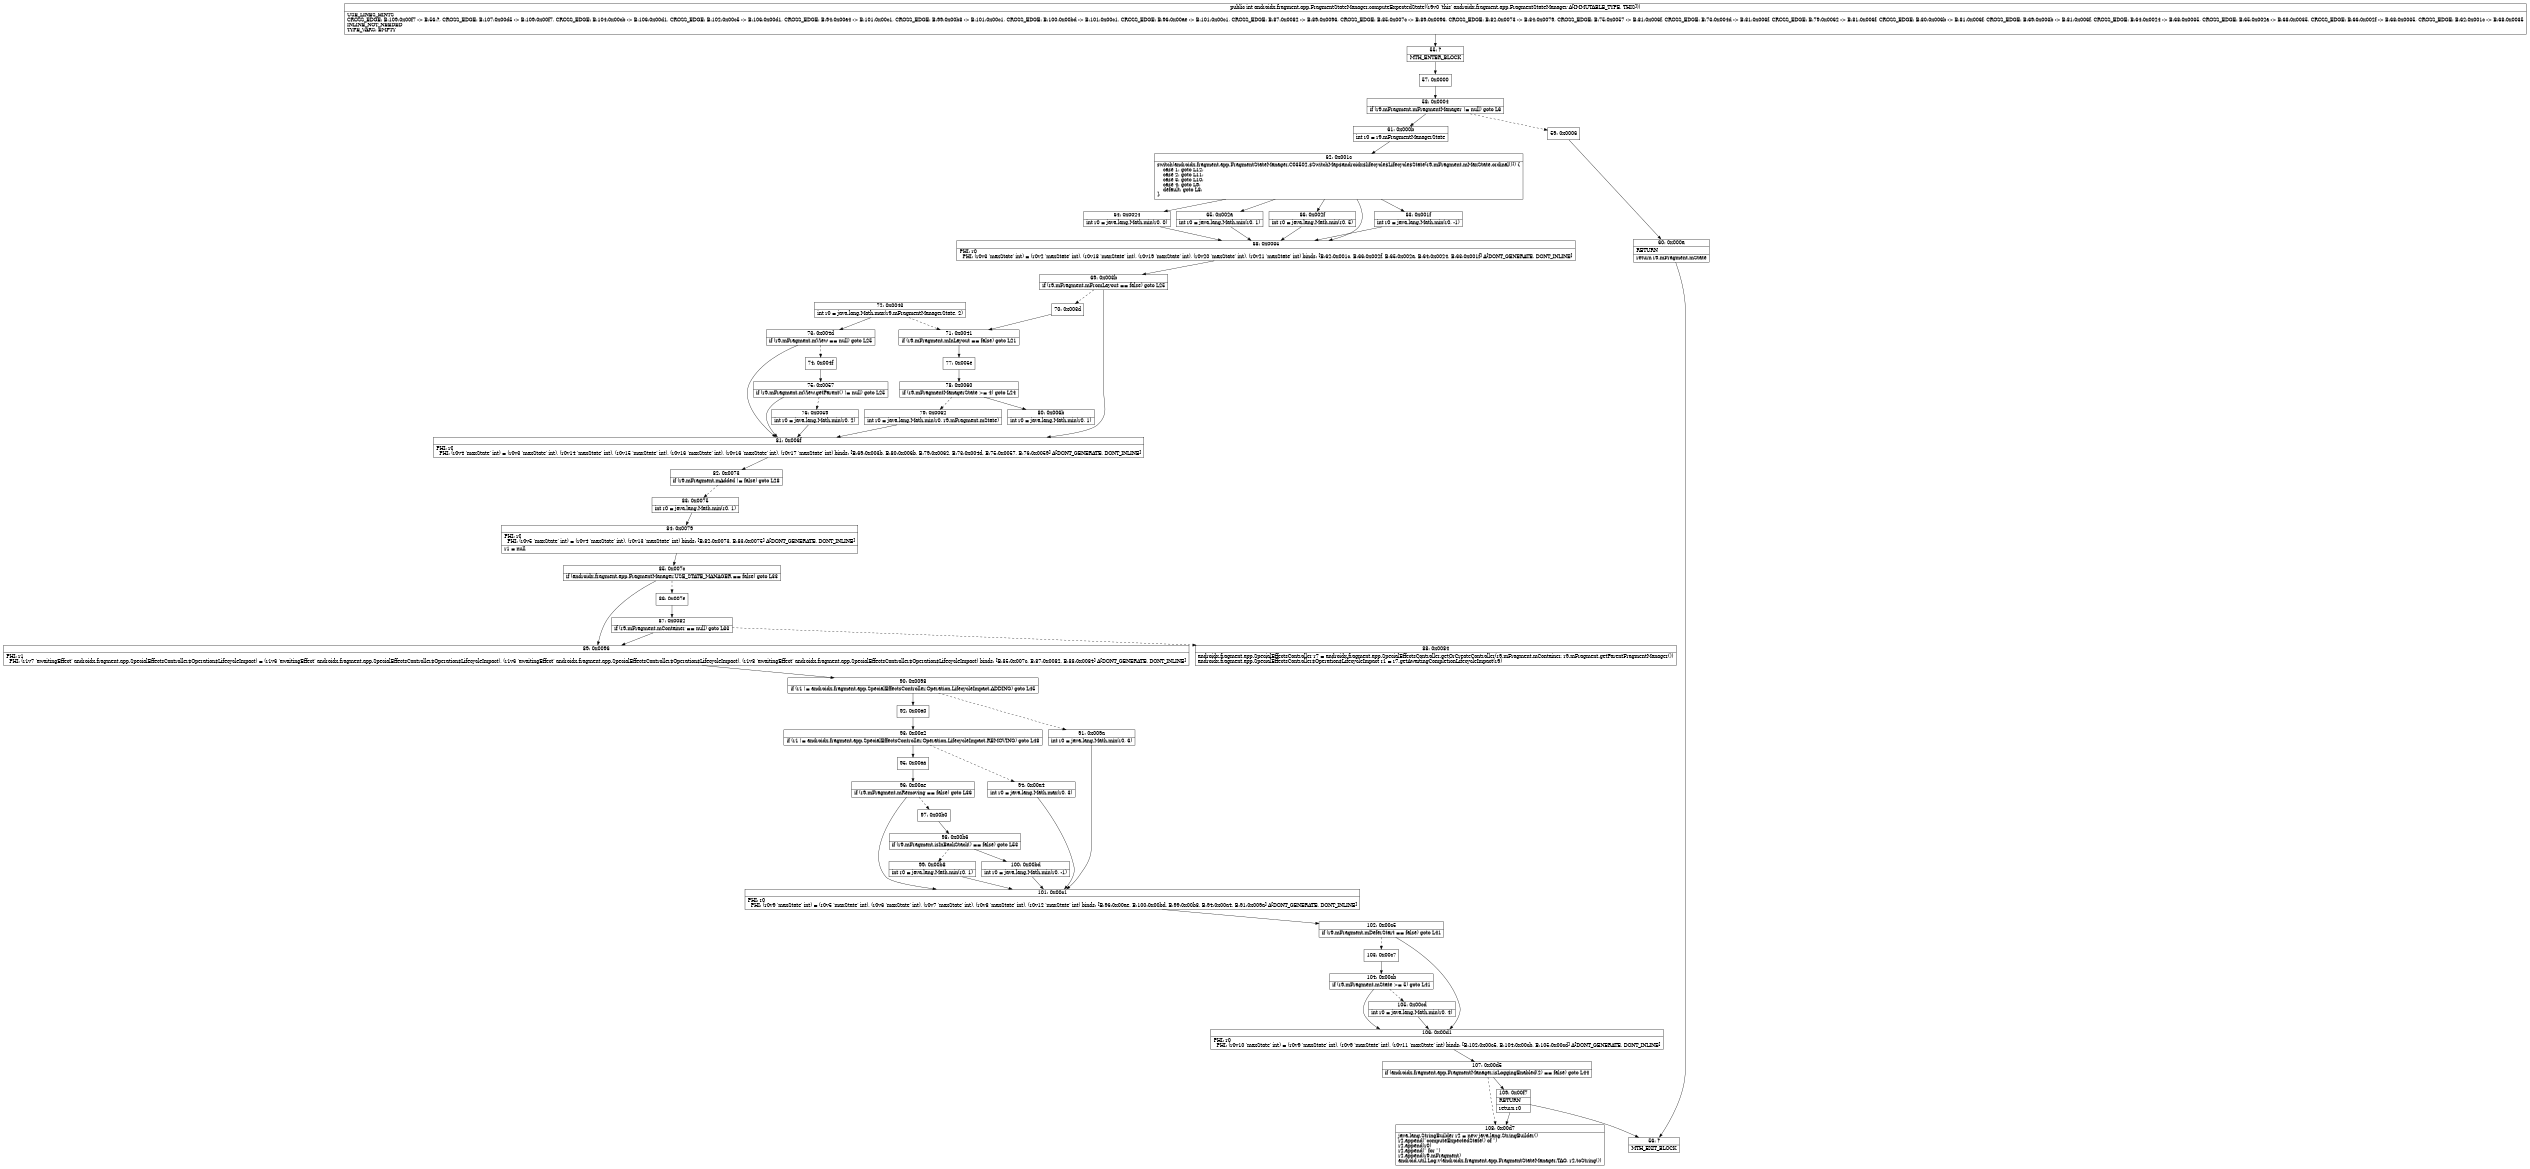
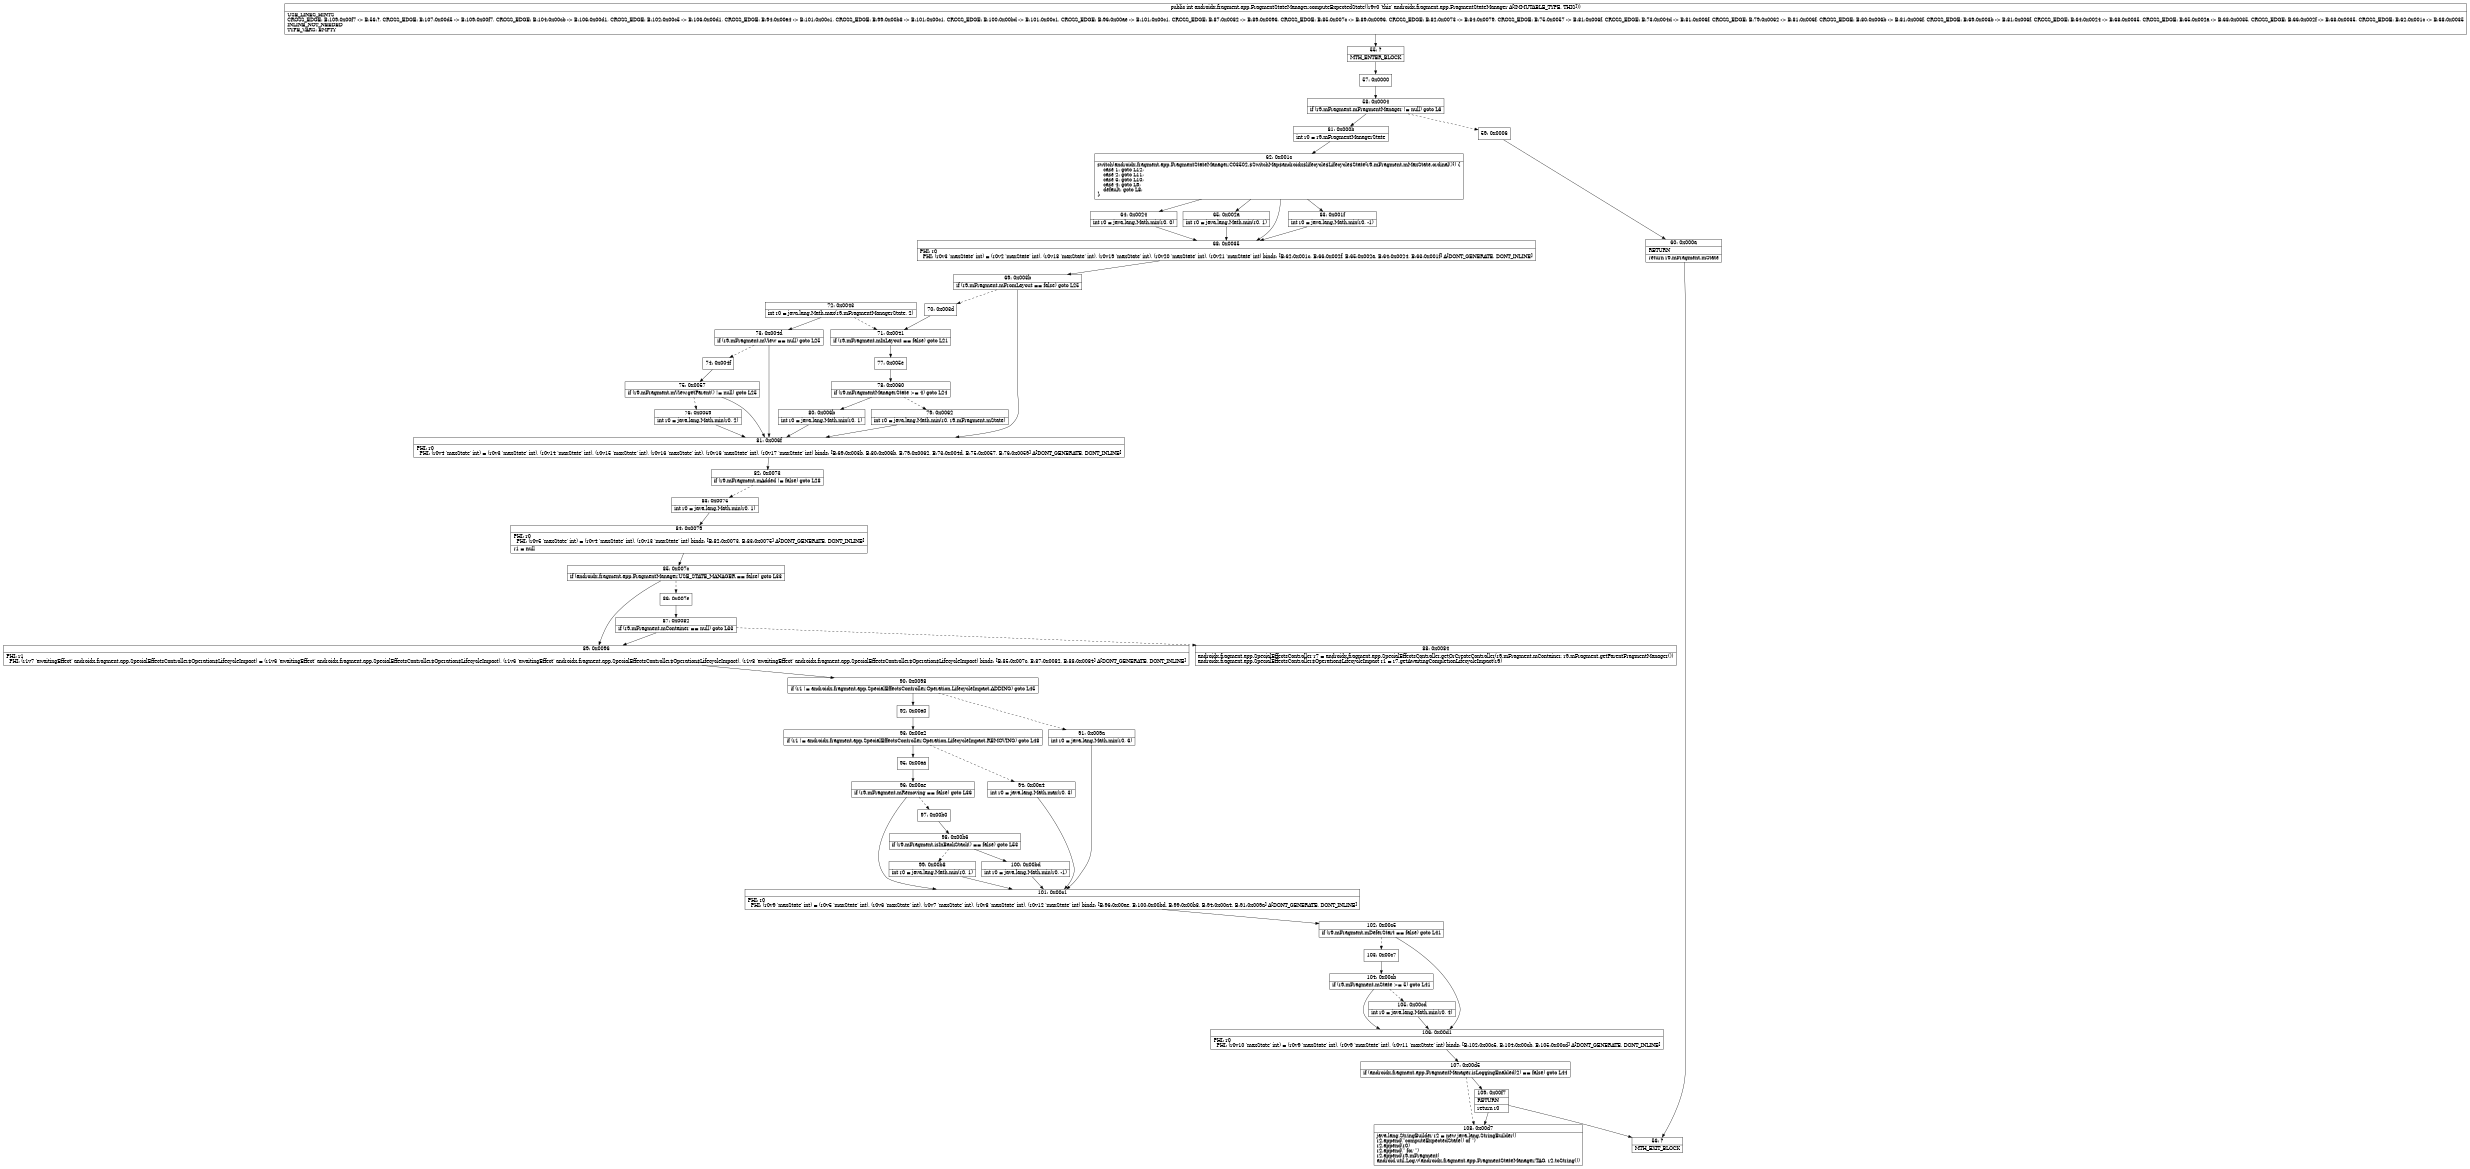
(1312, 219) -> none
none -> (799, 430)
